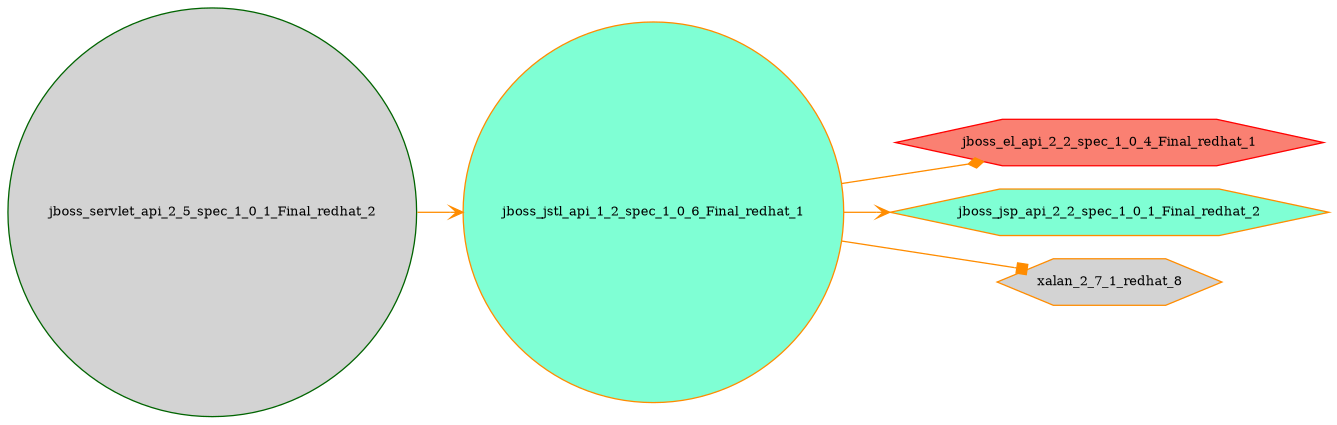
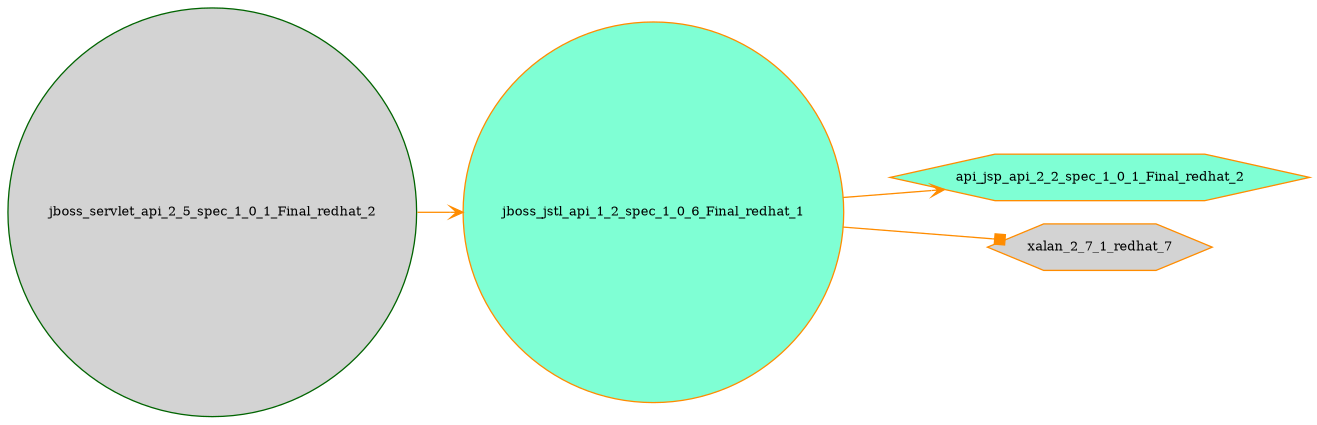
(1109, 143) -> none
(1109, 212) -> (1100, 177)
(1109, 282) -> (1100, 247)
